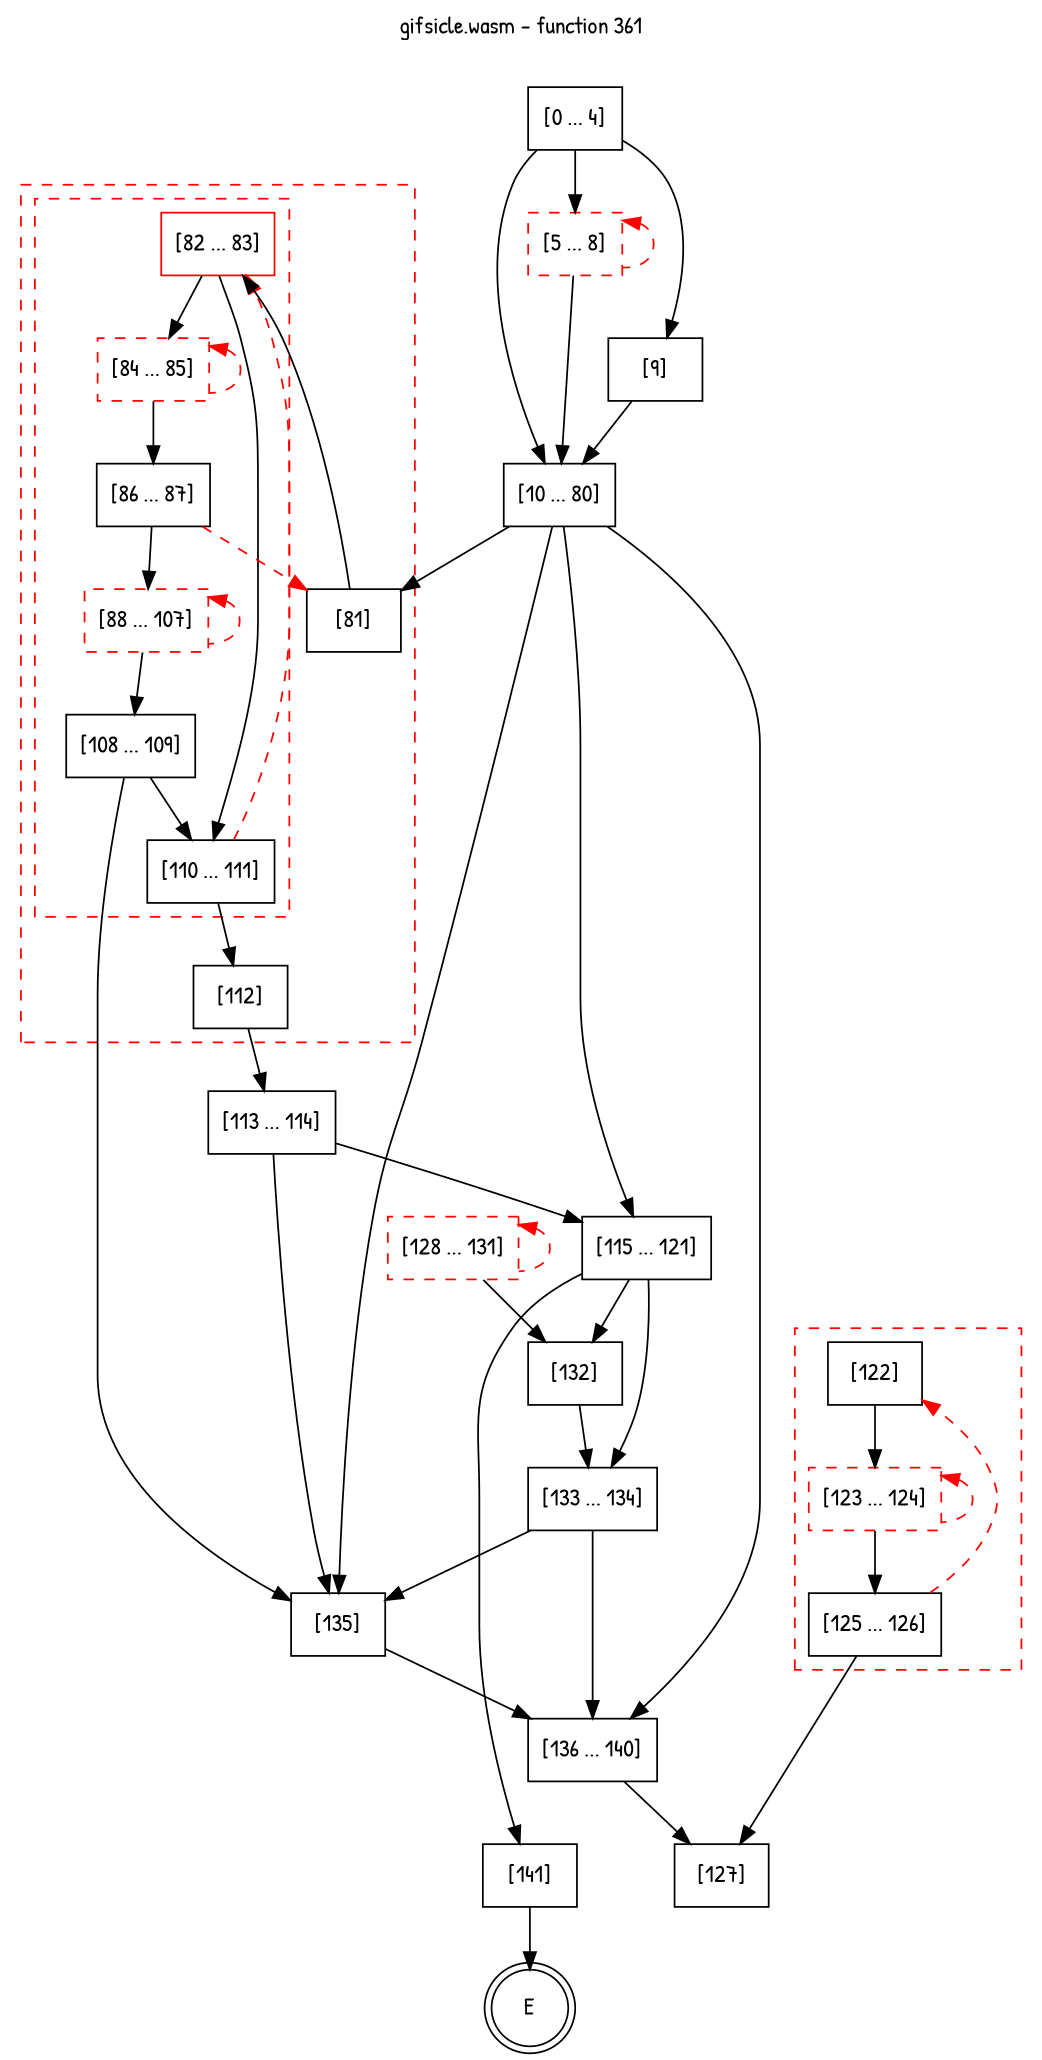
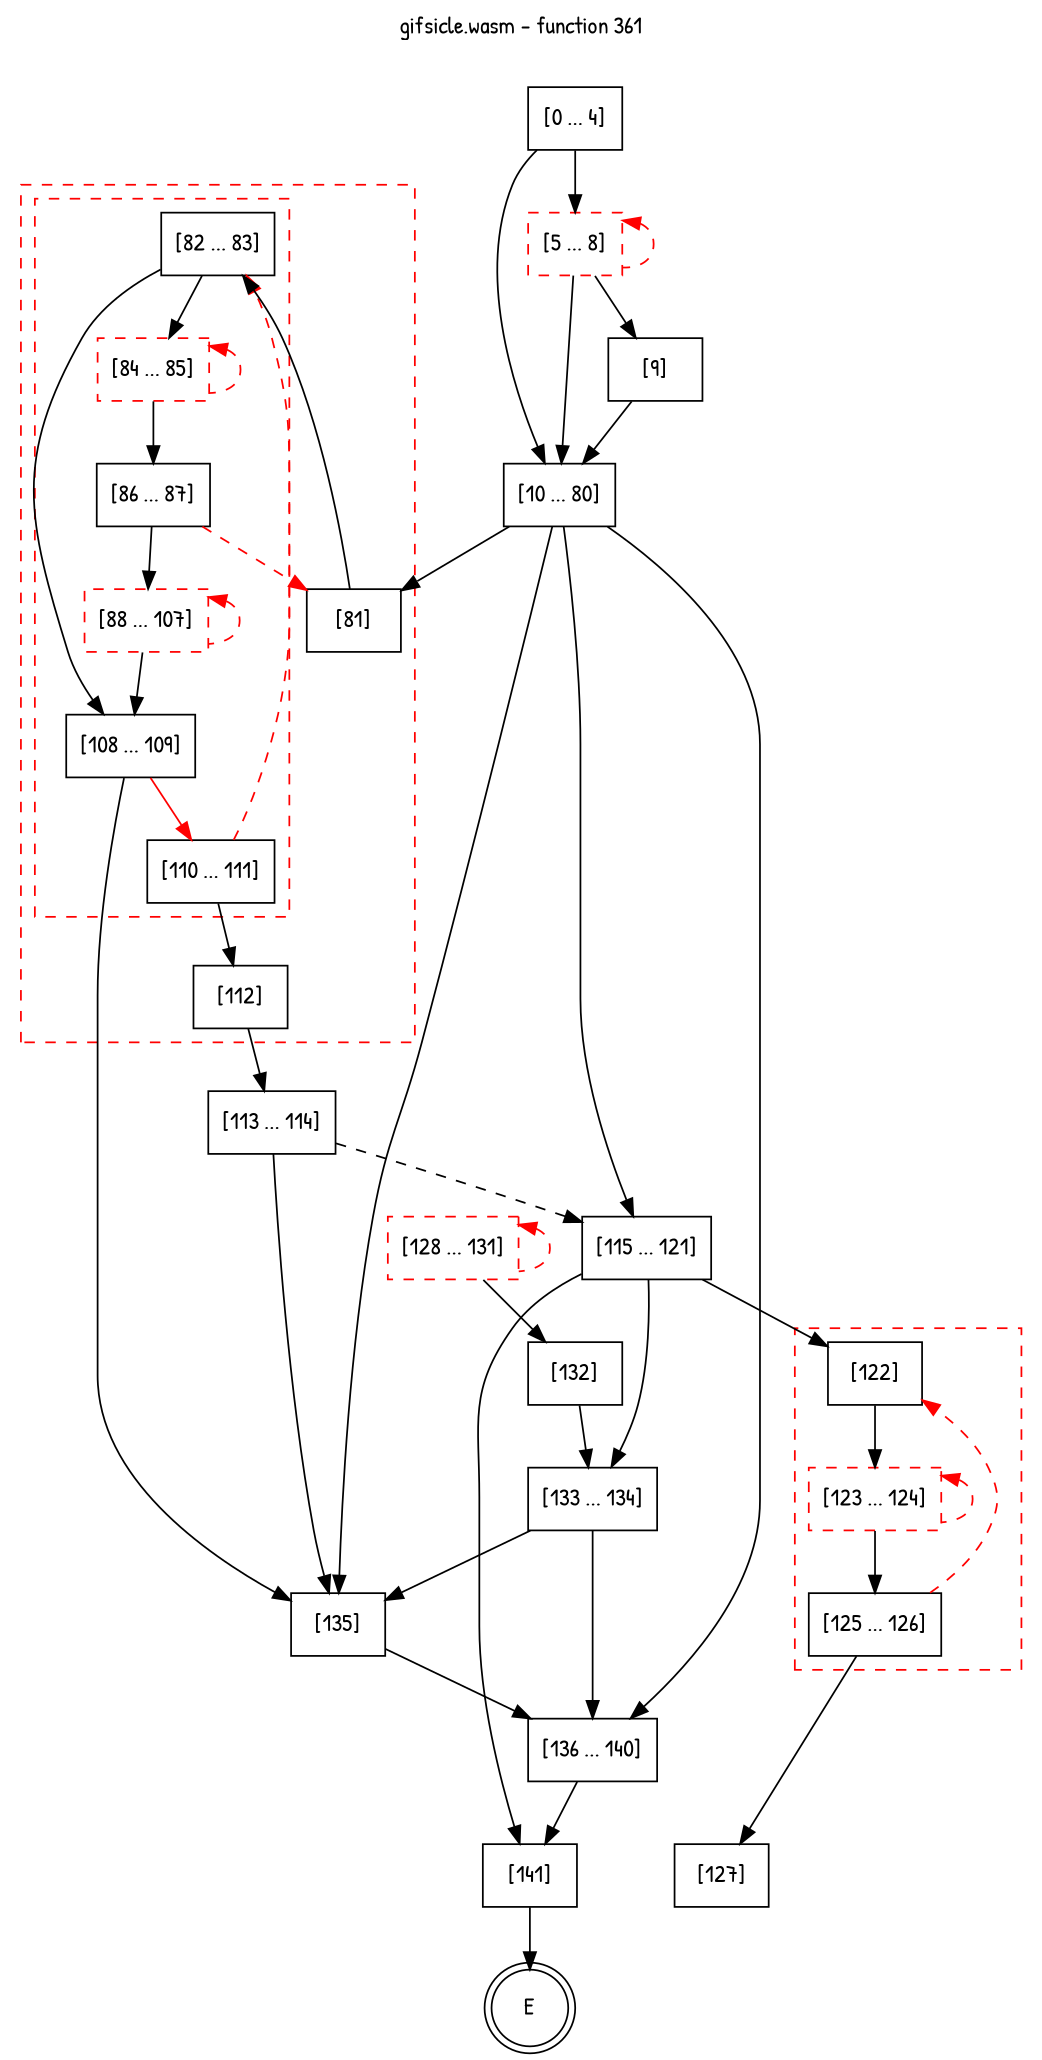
(681, 220) -> (611, 299)
(218, 244) -> (218, 244)
(258, 535) -> (50, 408)
(166, 801) -> (166, 801)
(451, 1179) -> (451, 1179)
(615, 1303) -> (749, 1304)
(651, 1807) -> (565, 1805)
